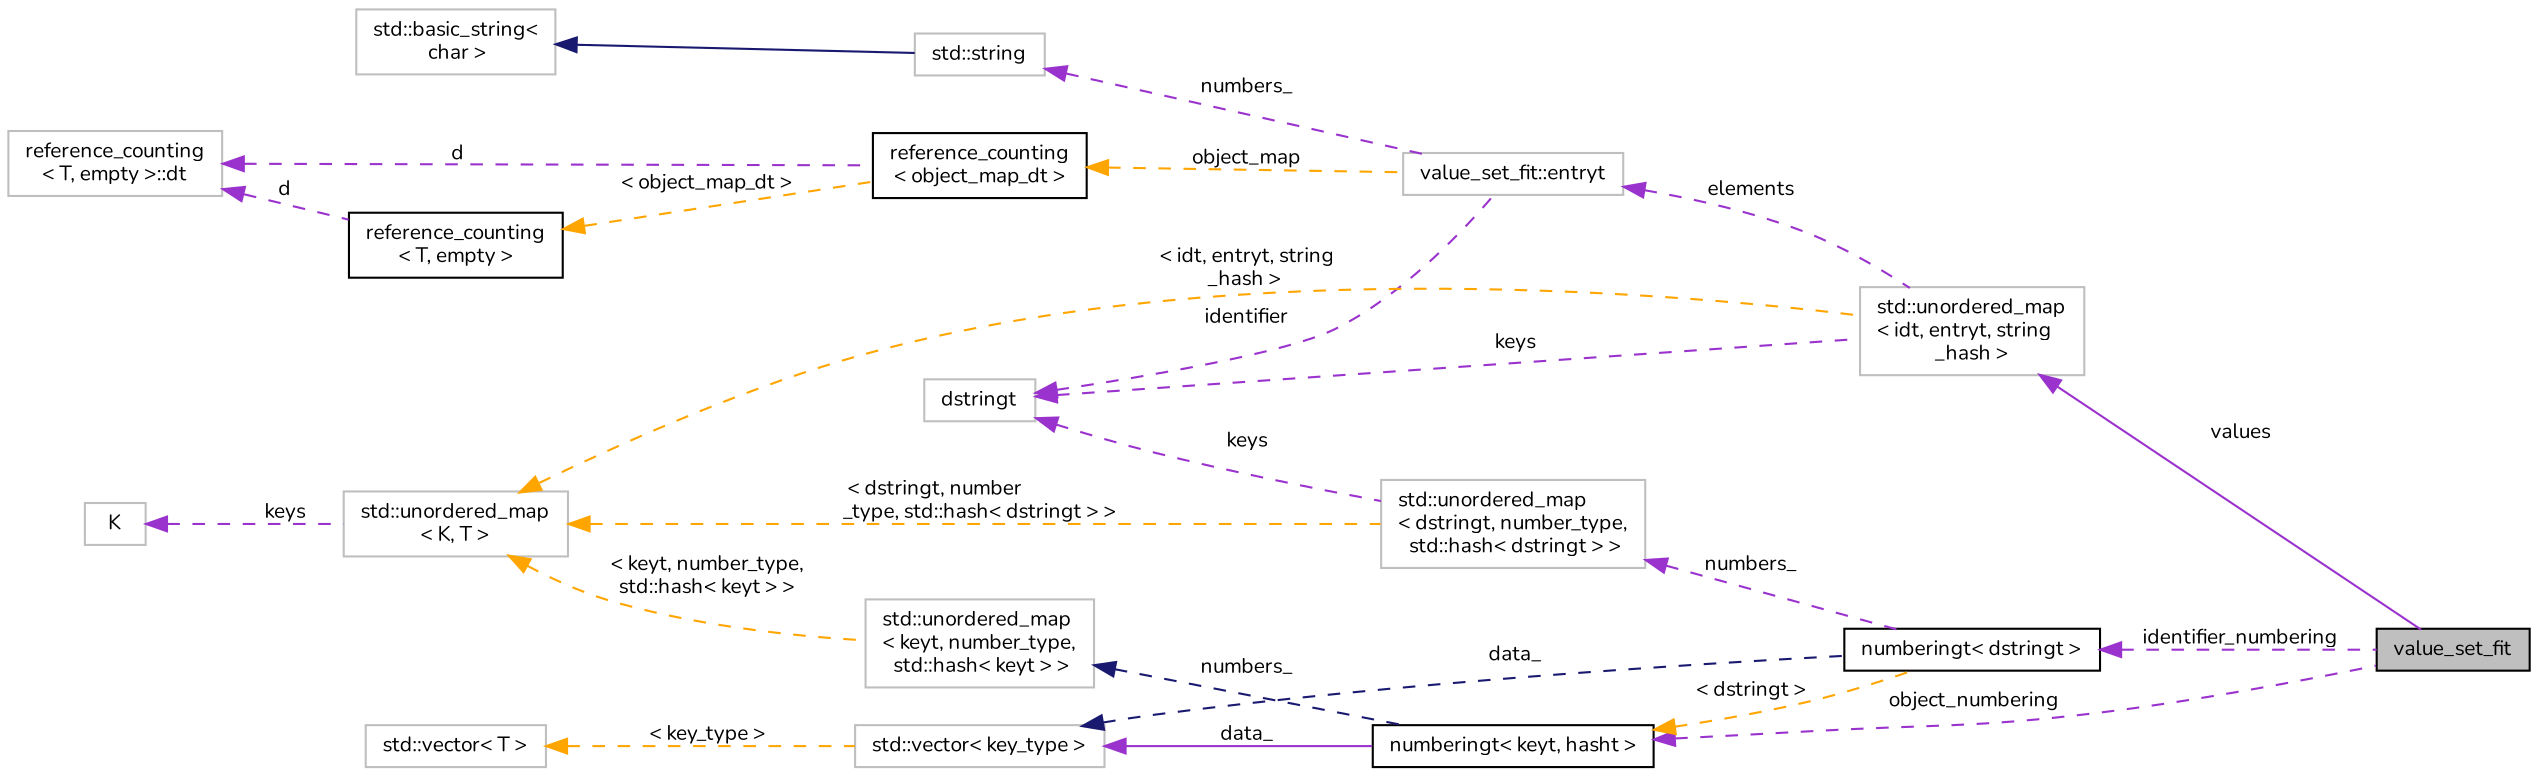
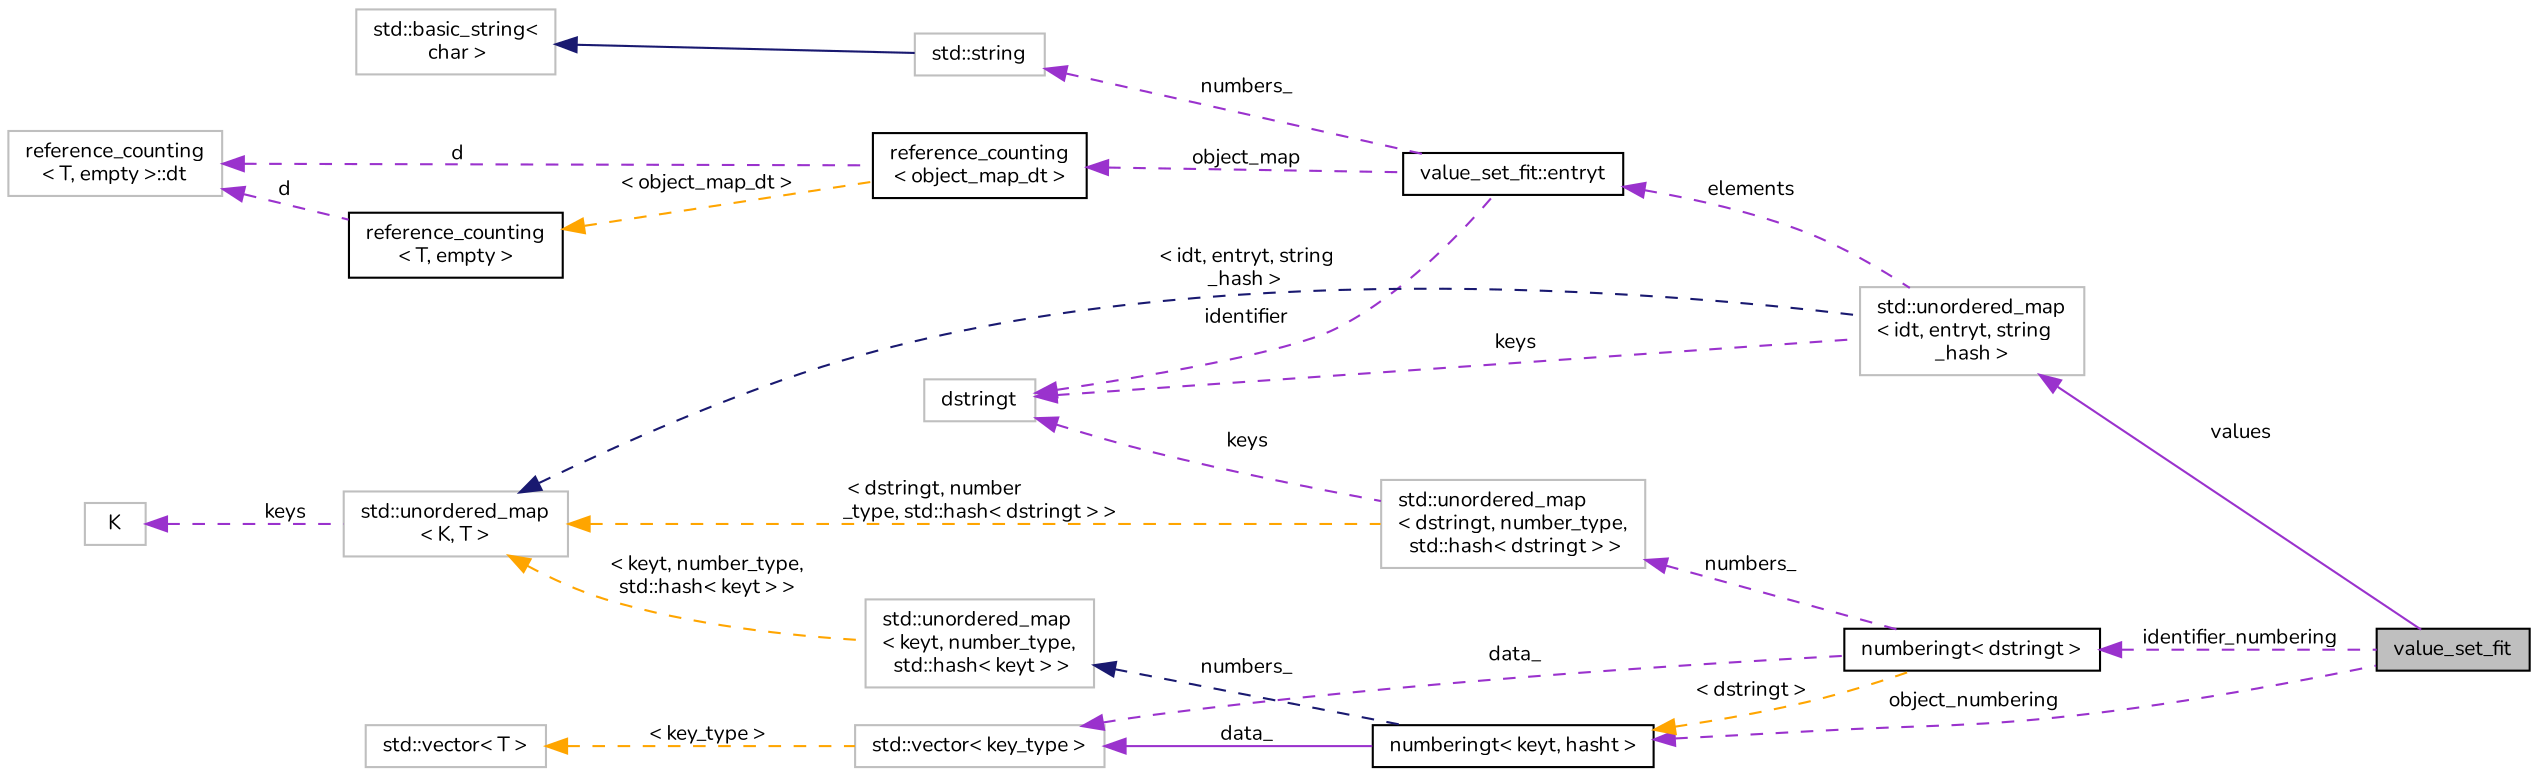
(1255, 170) -> (1255, 170)
(1513, 174) -> (1513, 174)
(1185, 300) -> (1185, 300)
(1473, 681) -> (1473, 681)
